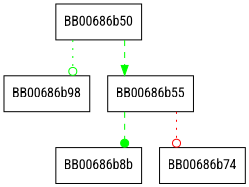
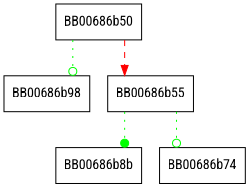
(125, 53) -> (125, 53)
(125, 126) -> (125, 126)
(177, 126) -> (177, 126)
